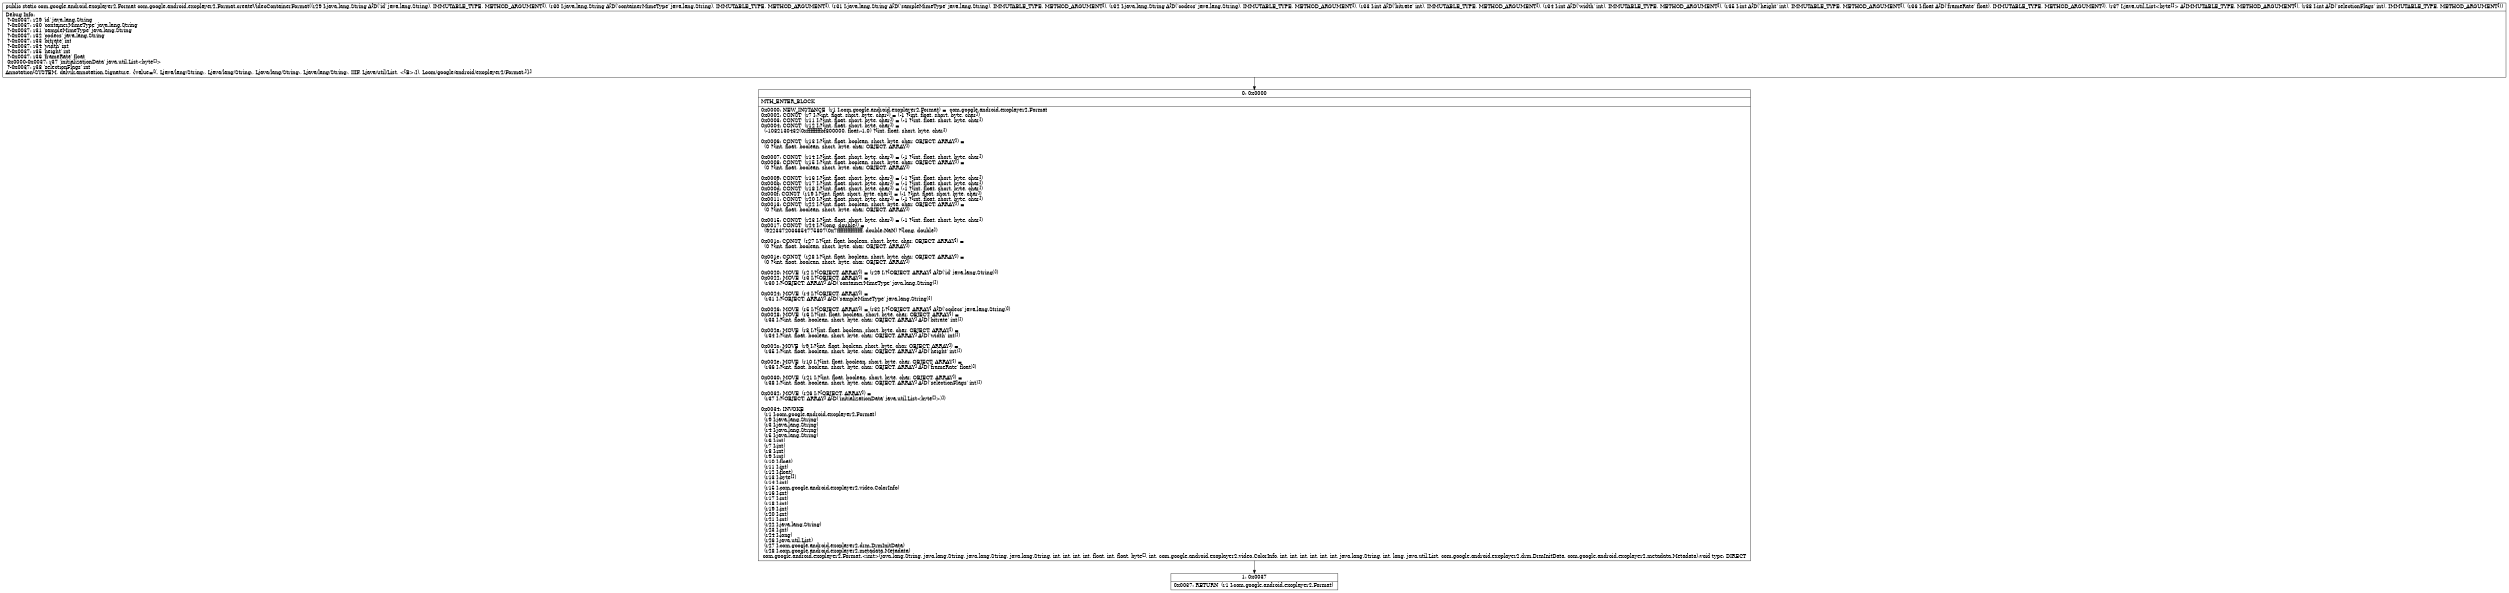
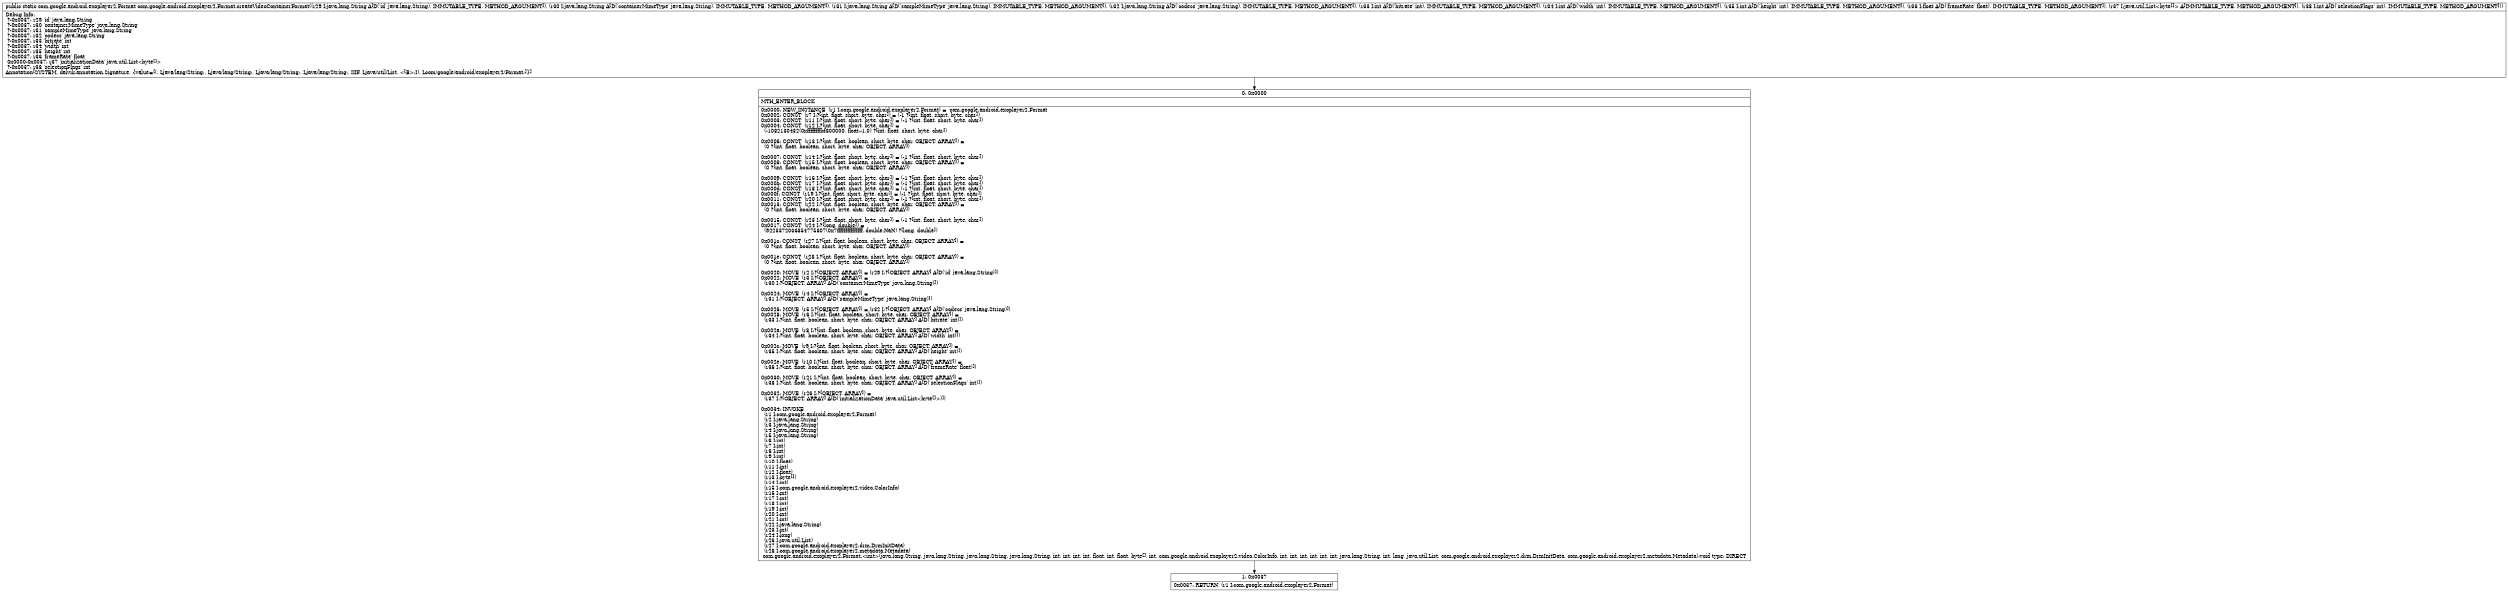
(790, 420) -> (790, 420)
